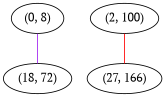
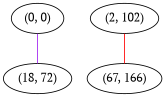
(38, 18) -> (38, 18)
(125, 18) -> (125, 18)
(125, 79) -> (125, 79)
